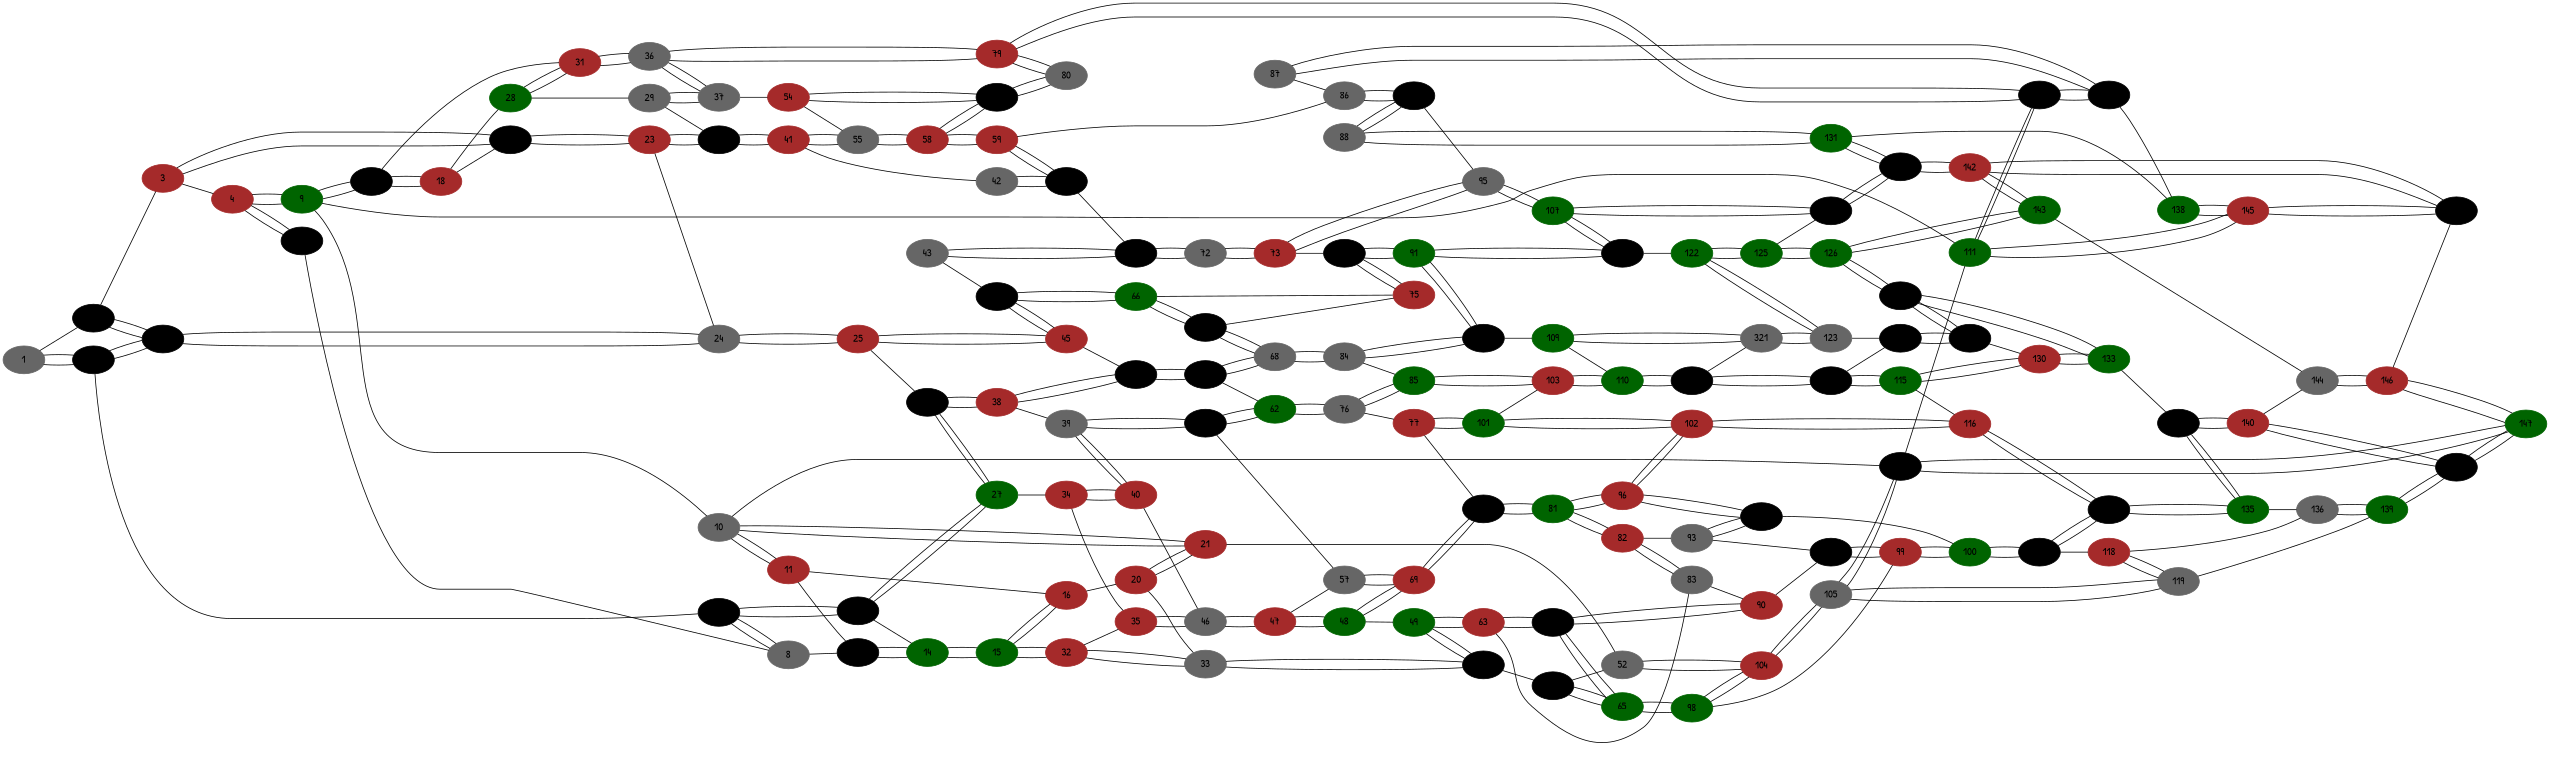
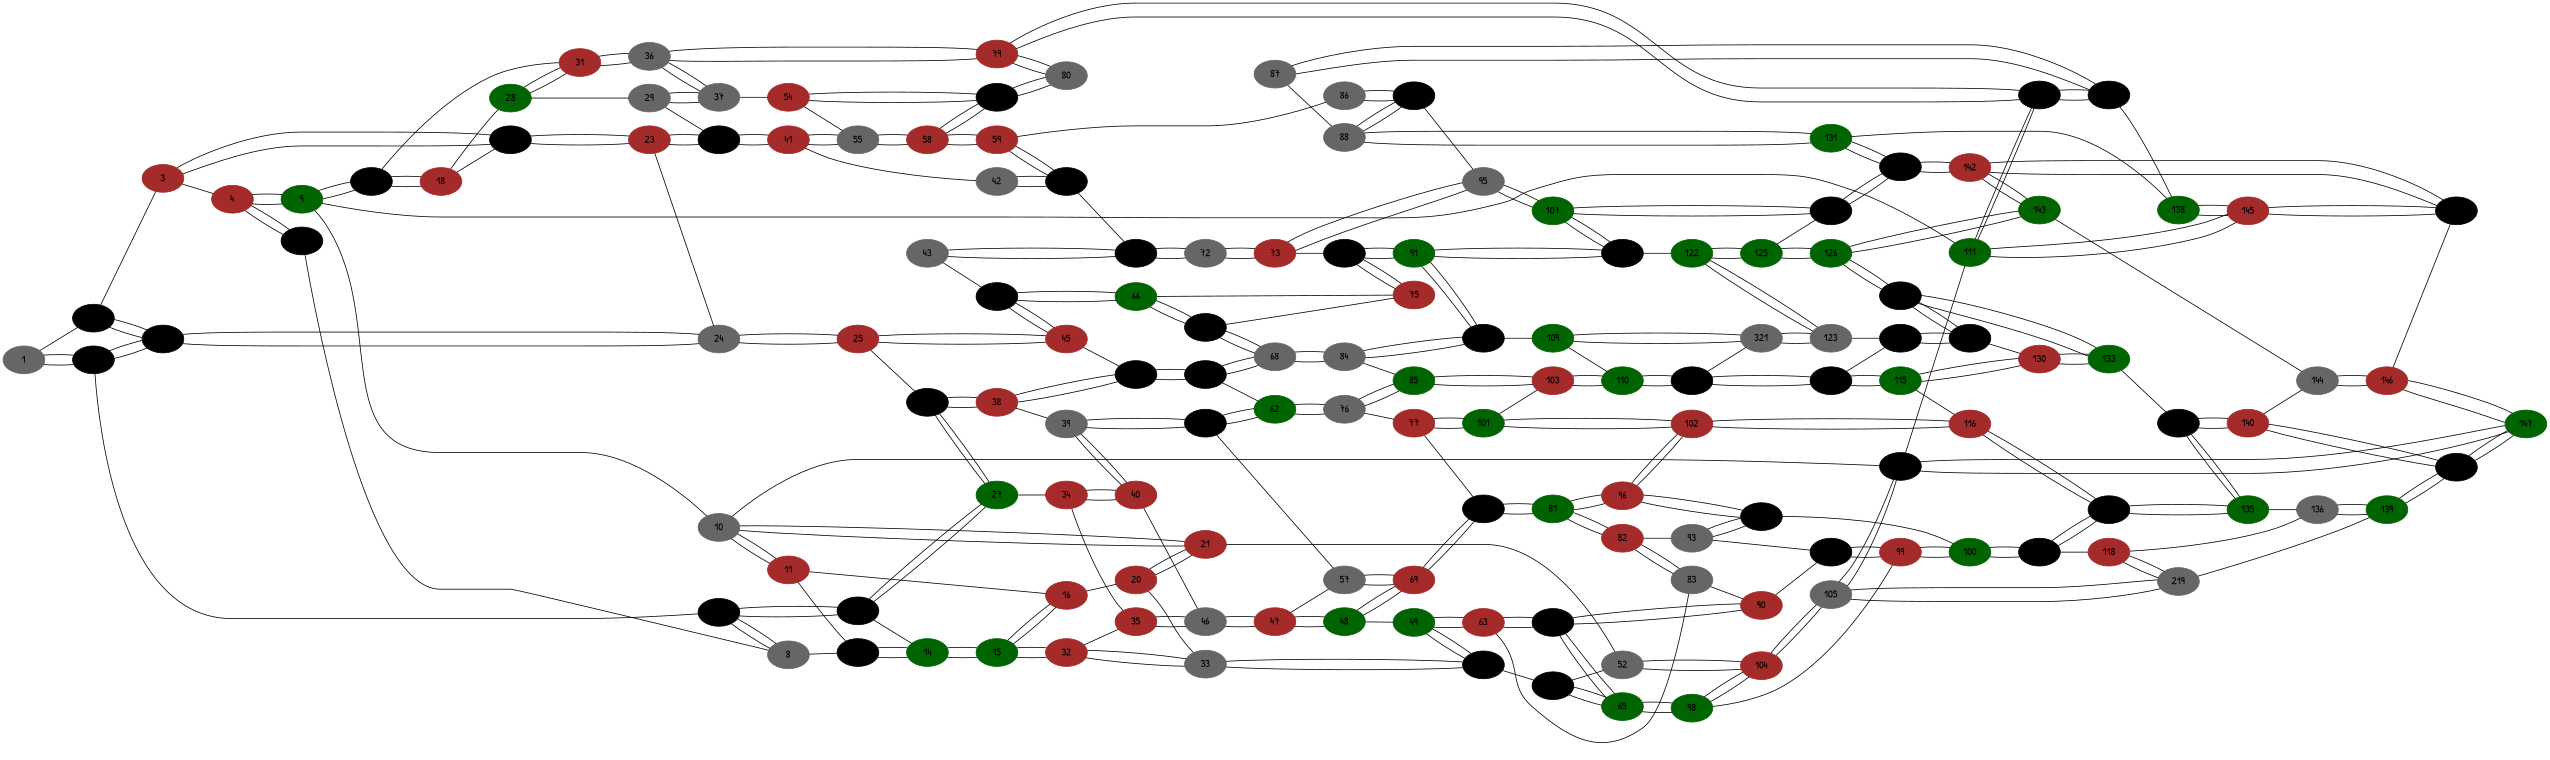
(1310, 85) -> (1306, 103)
(2178, 581) -> (2178, 581)
